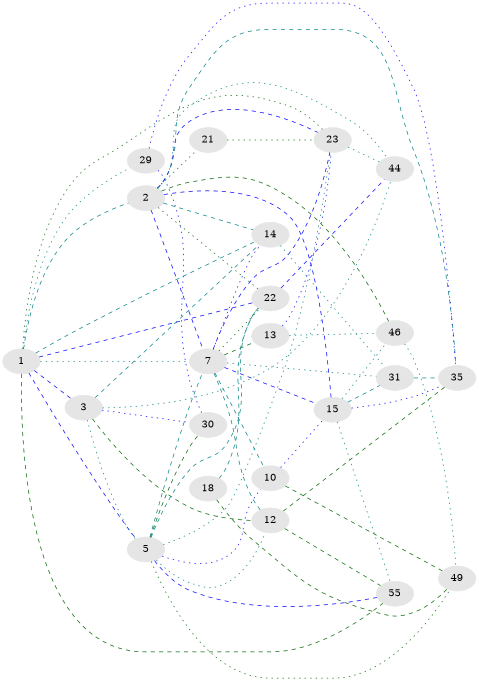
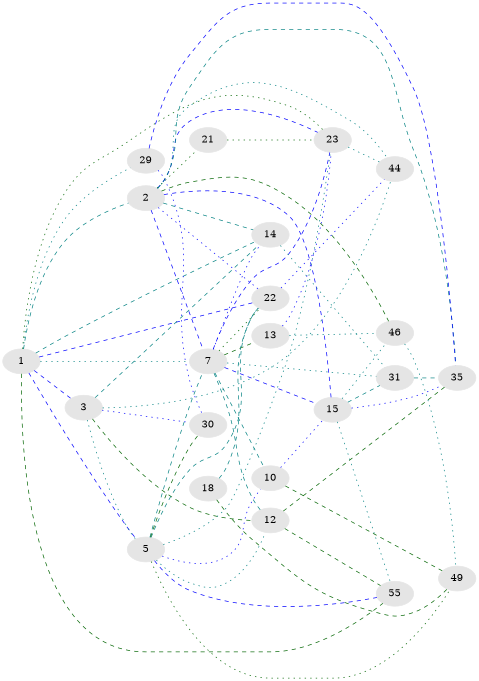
(387, 40) -> (387, 40)
(335, 231) -> (335, 231)
(208, 248) -> (208, 248)
